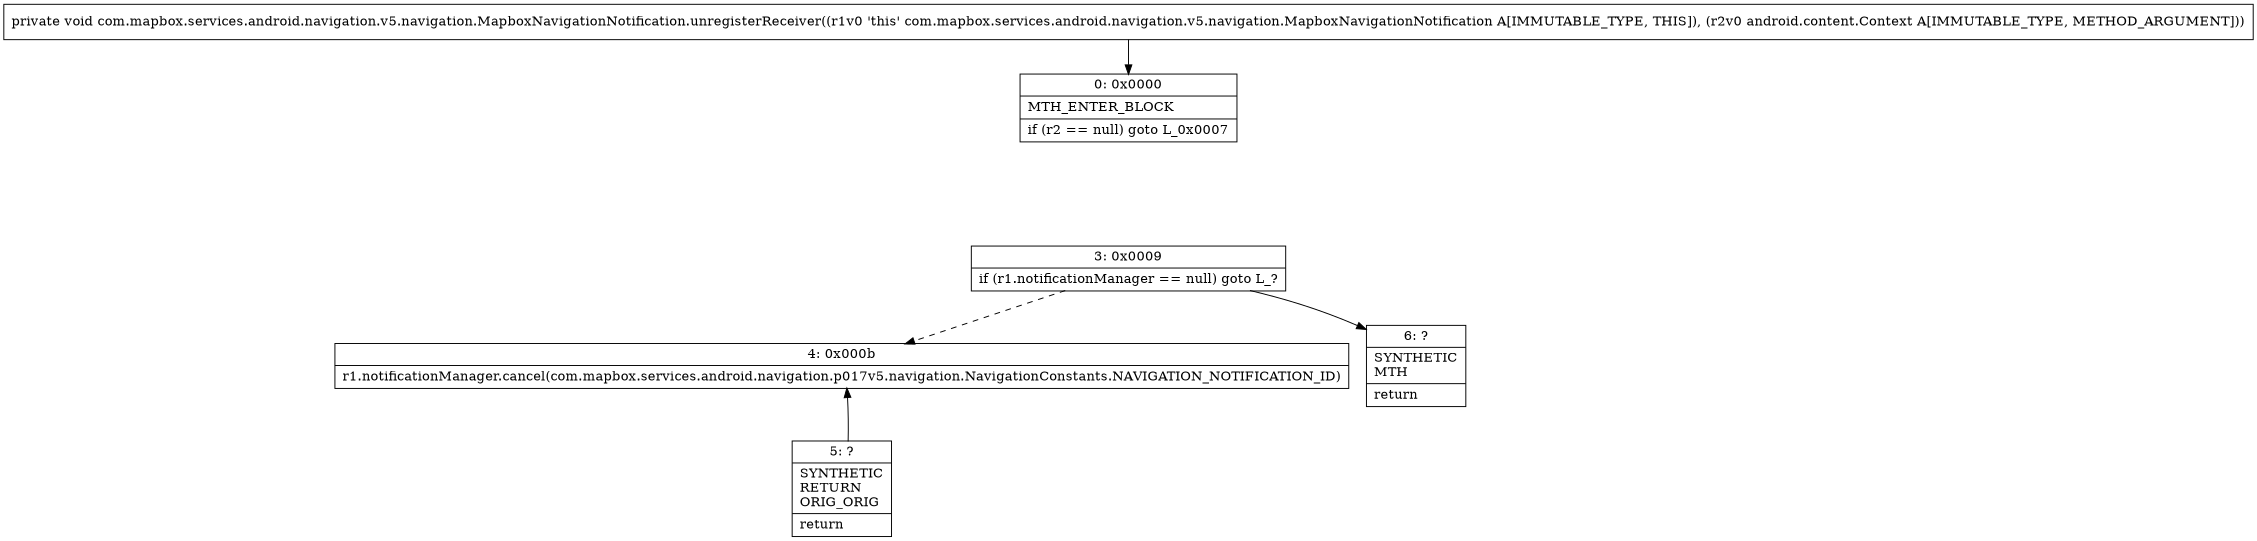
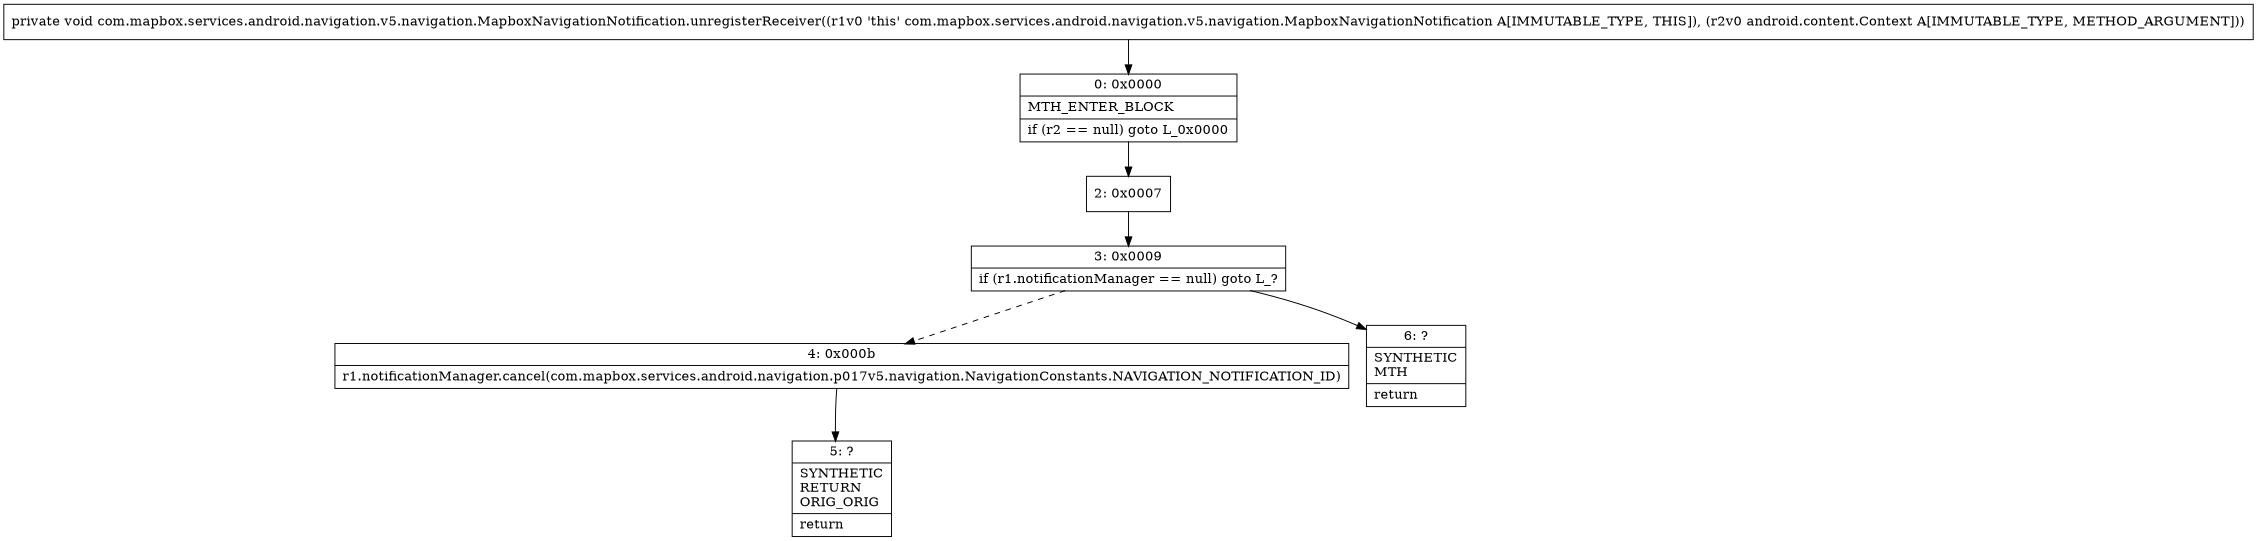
(1129, 130) -> (1129, 130)
none -> (1129, 194)
(848, 420) -> (836, 410)
